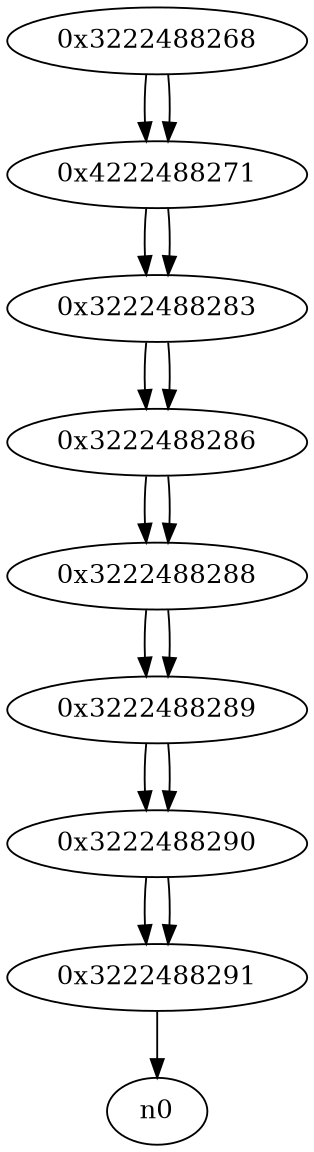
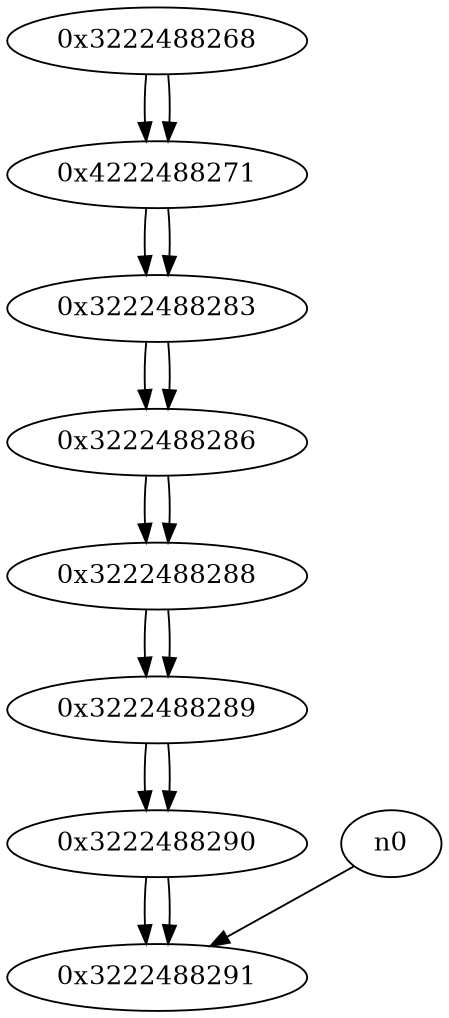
(157, 1035) -> (290, 902)
